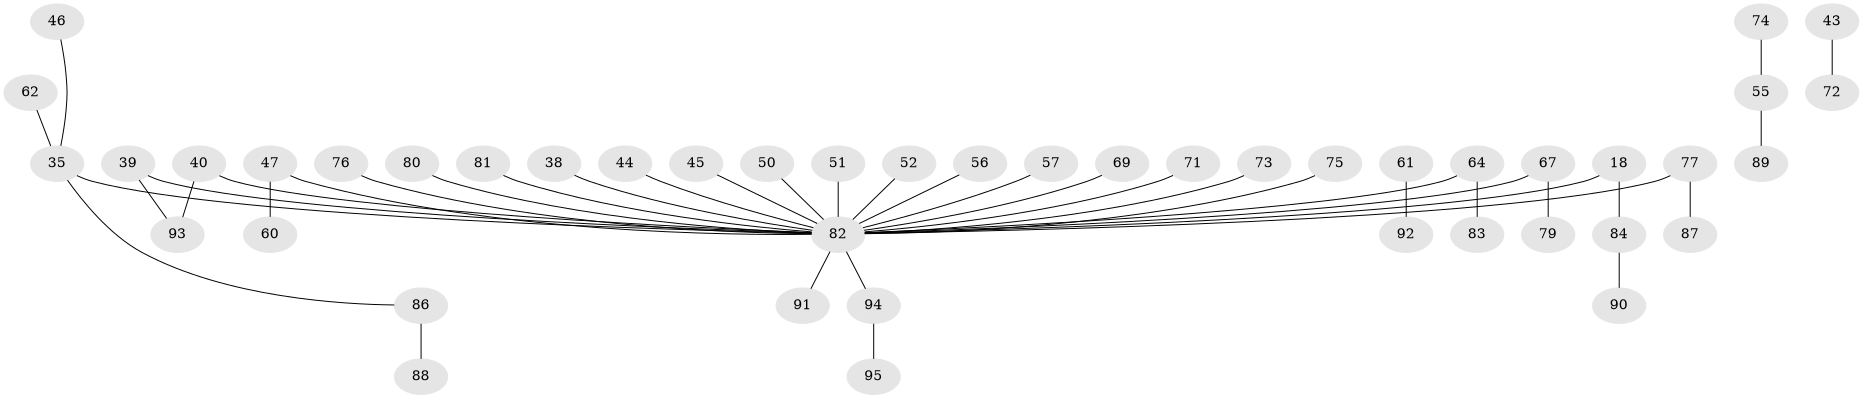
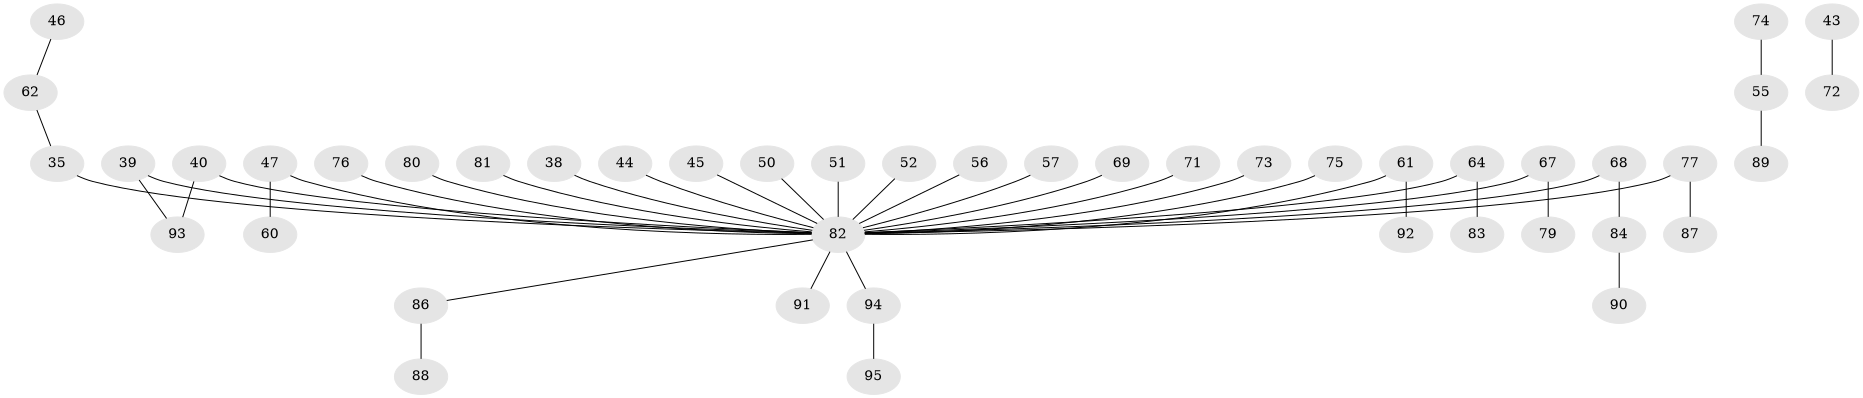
(67, 93) -> (44, 57)
(1619, 164) -> (1619, 164)
none -> (1128, 223)
(214, 281) -> (630, 270)
